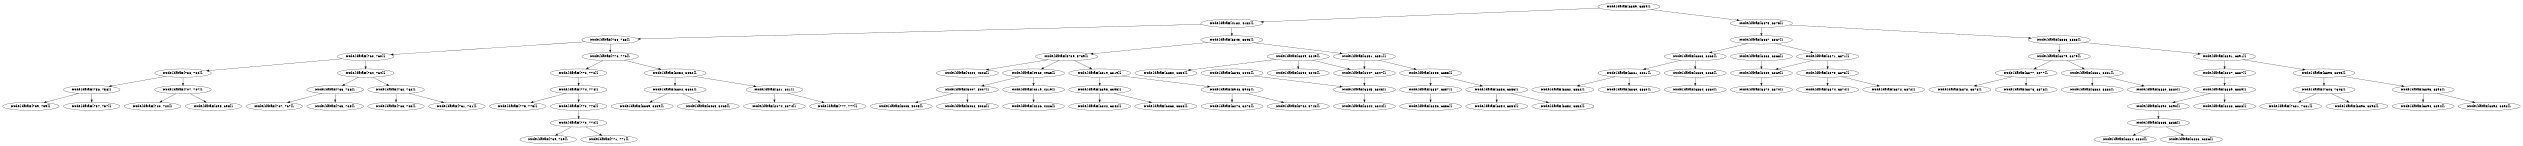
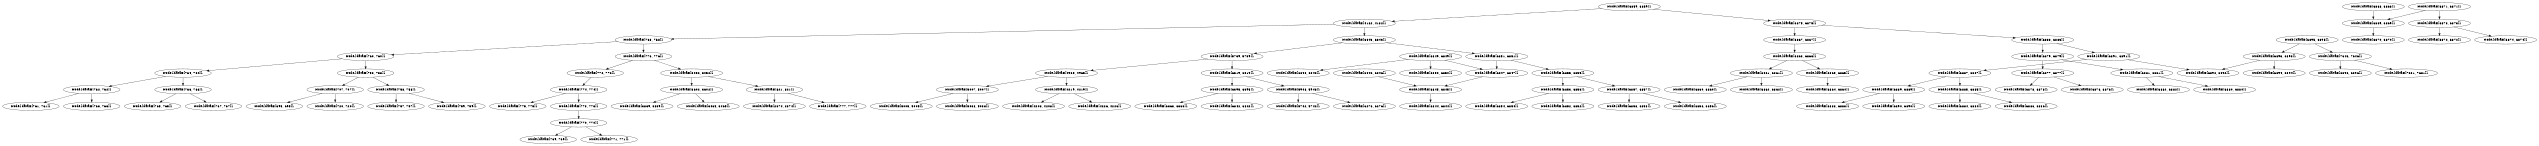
(1793, 48) -> none
(1018, 65) -> (1051, 97)
(2273, 65) -> (2157, 65)
none -> (1629, 106)
(2158, 113) -> (1960, 80)
